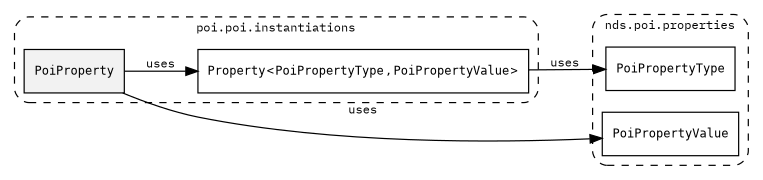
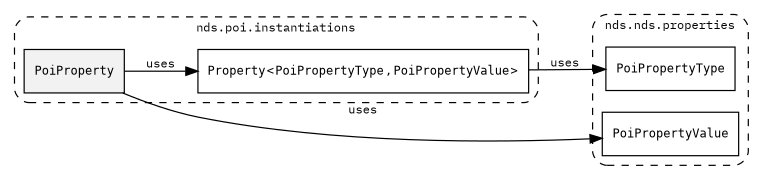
(670, 26) -> (670, 26)
(276, 28) -> (276, 28)
